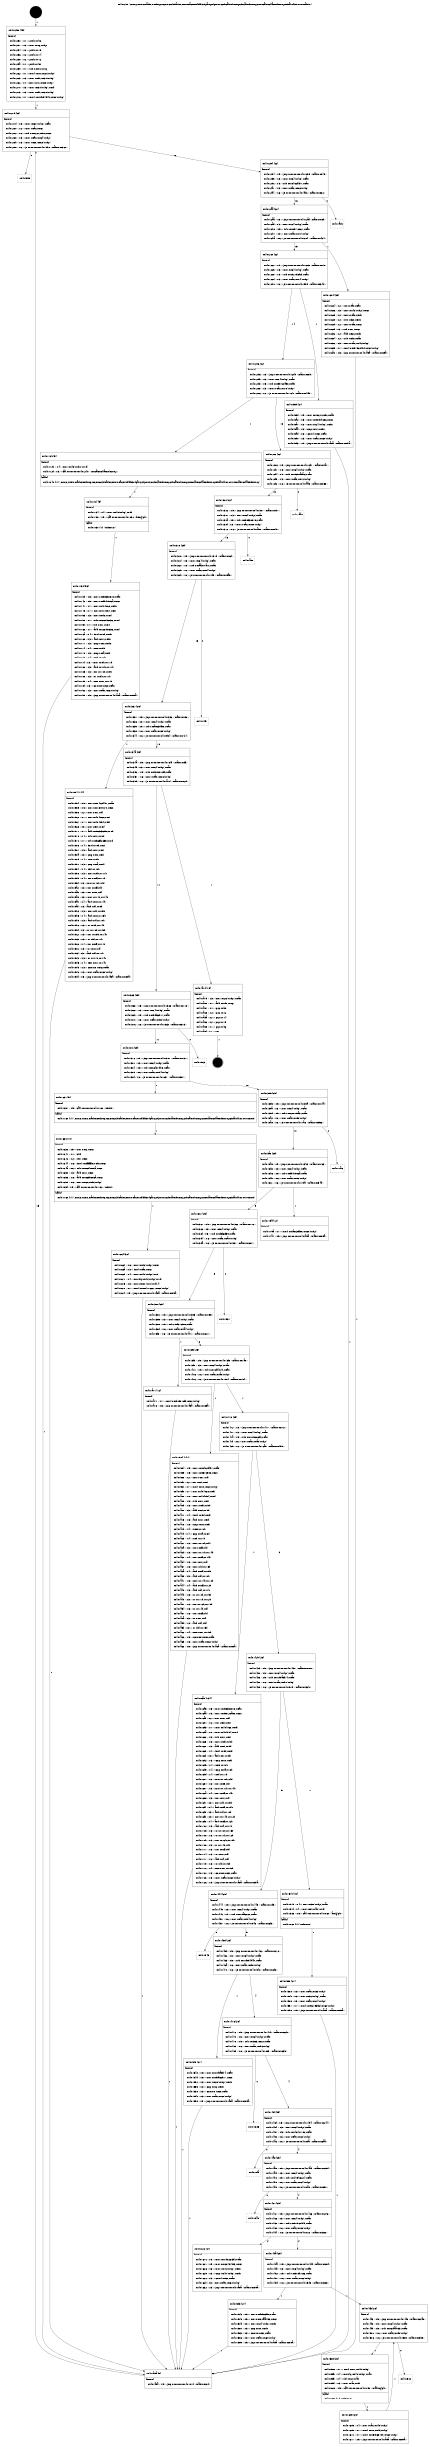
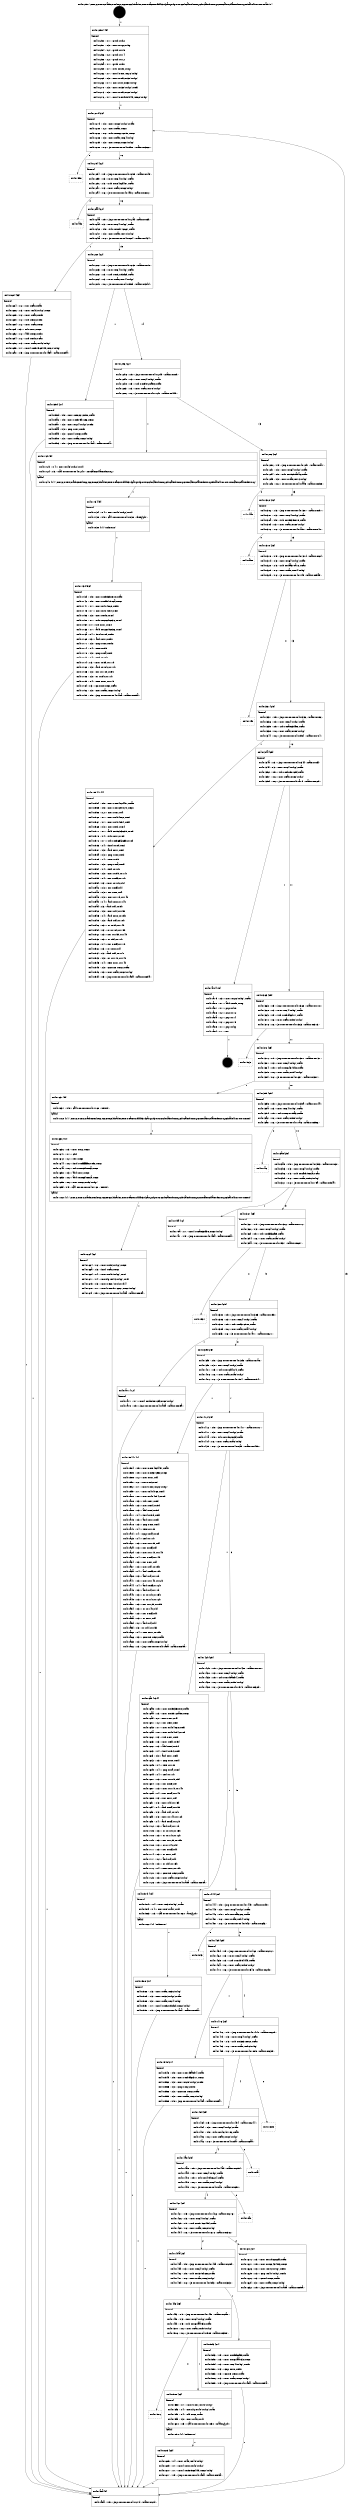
(393, 2378) -> (151, 2483)
